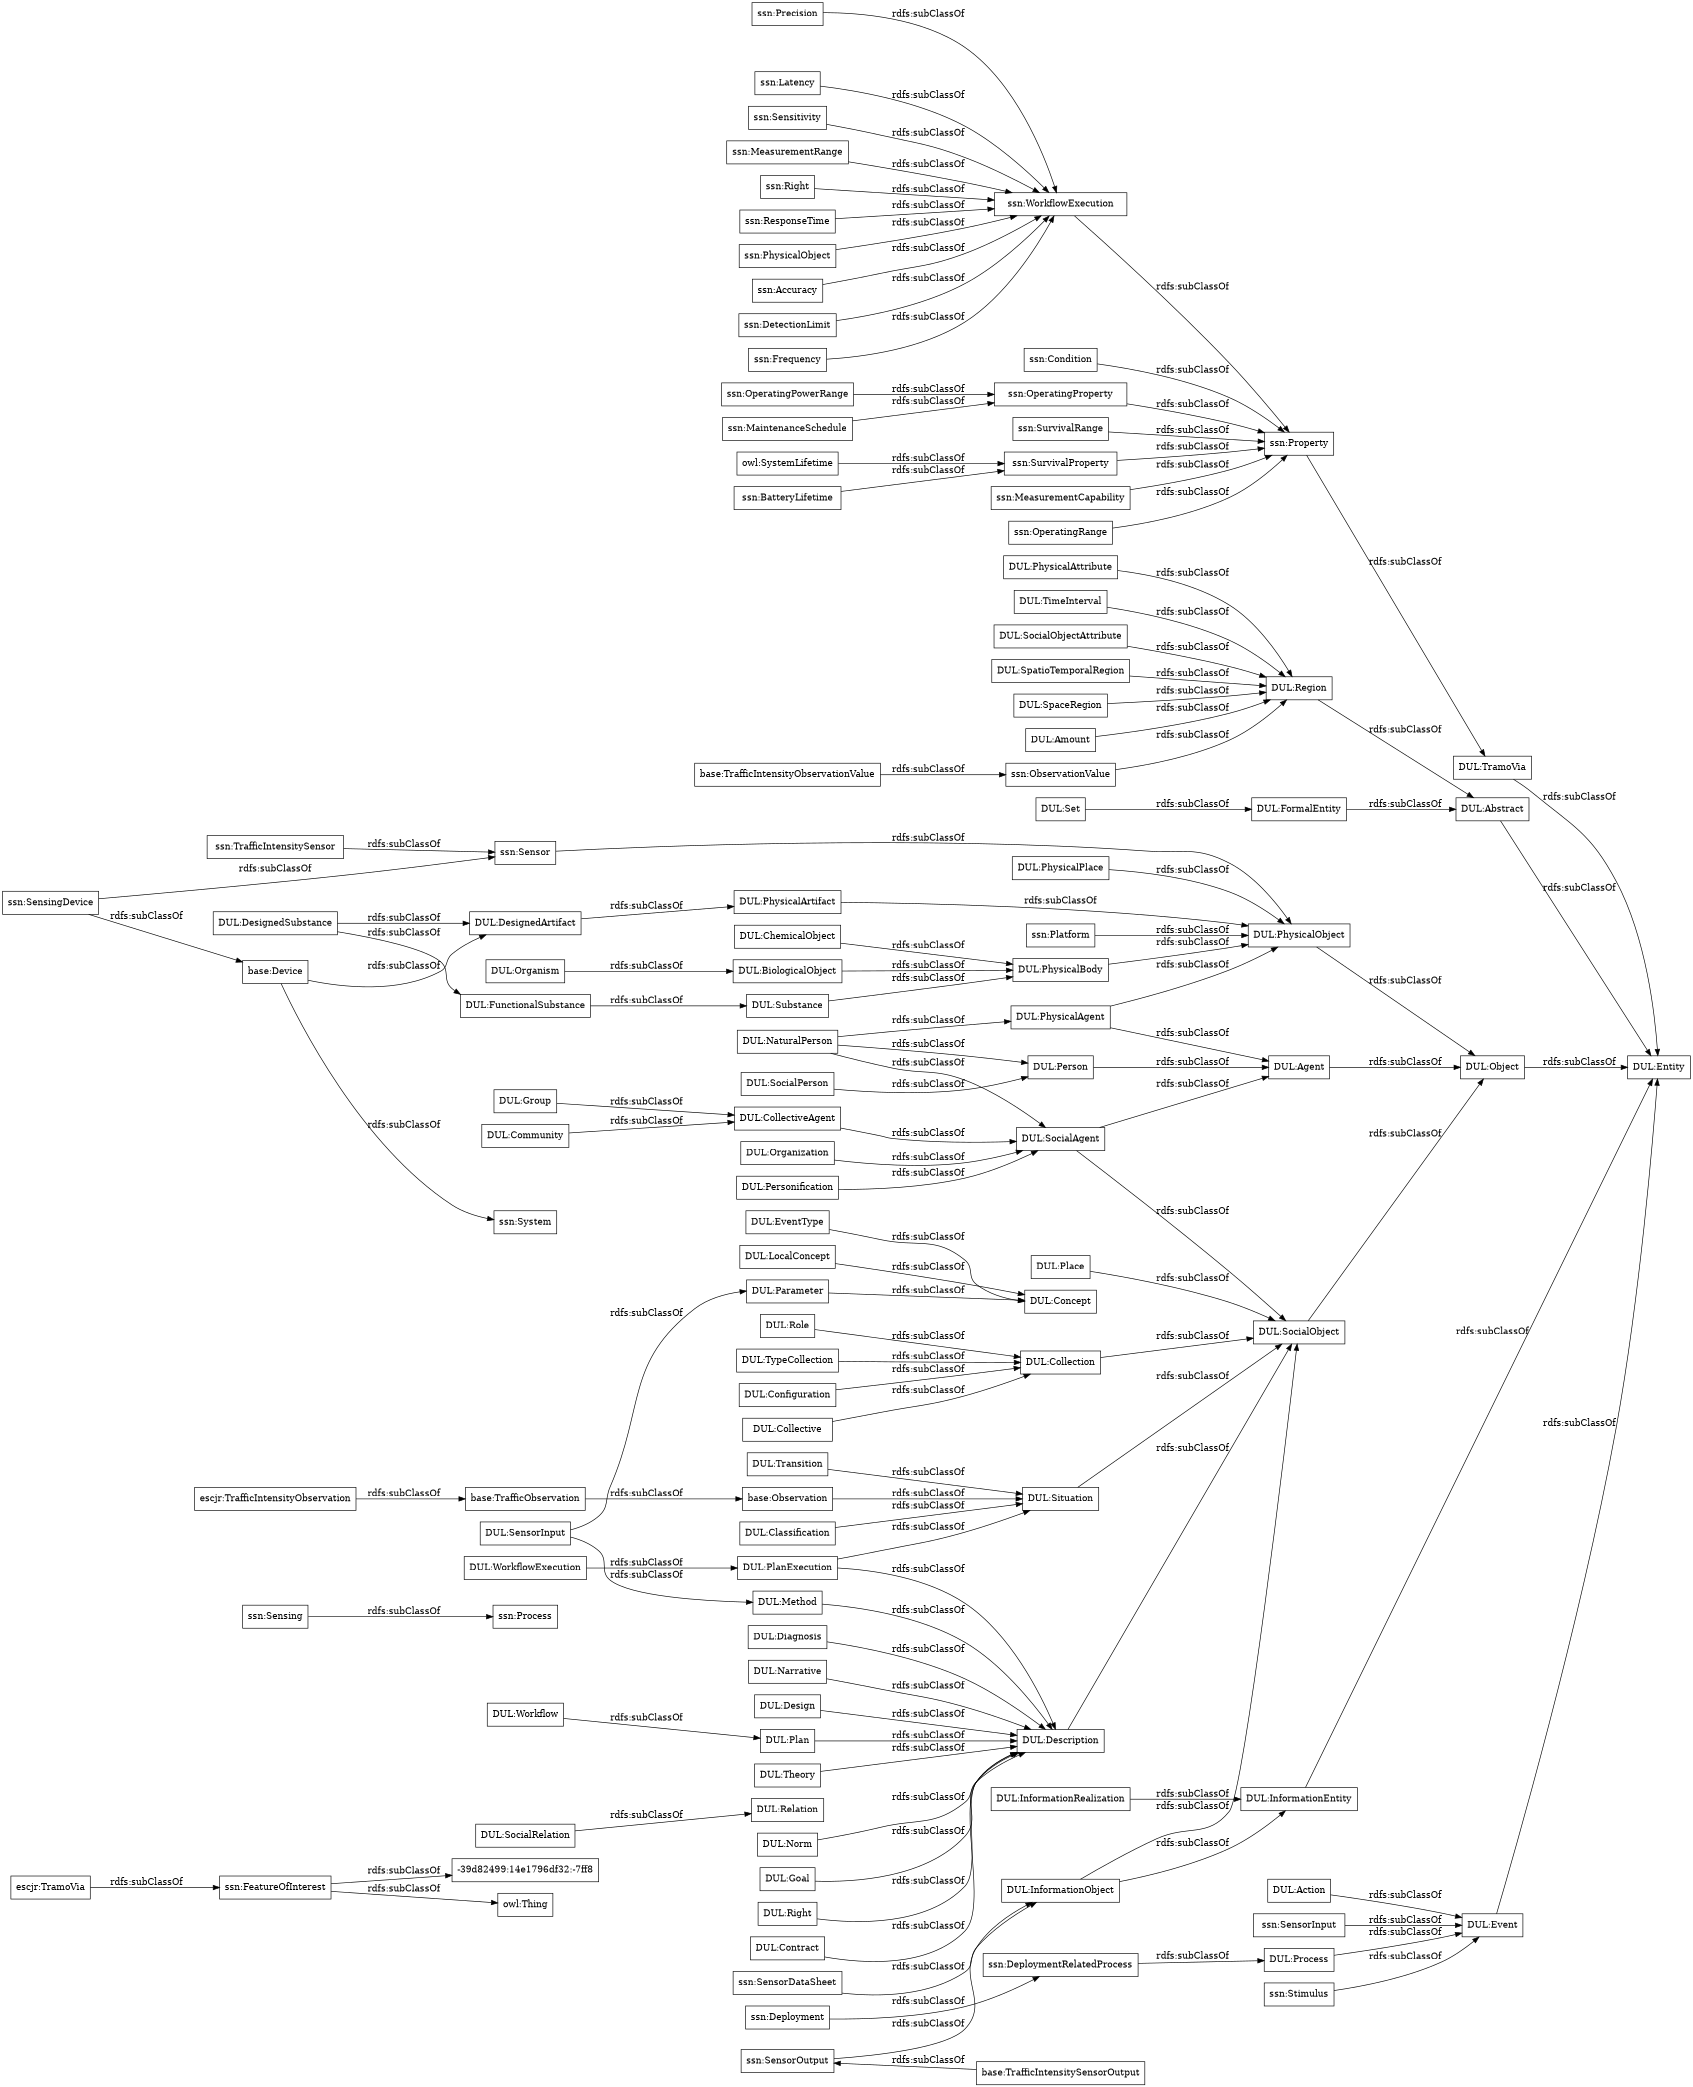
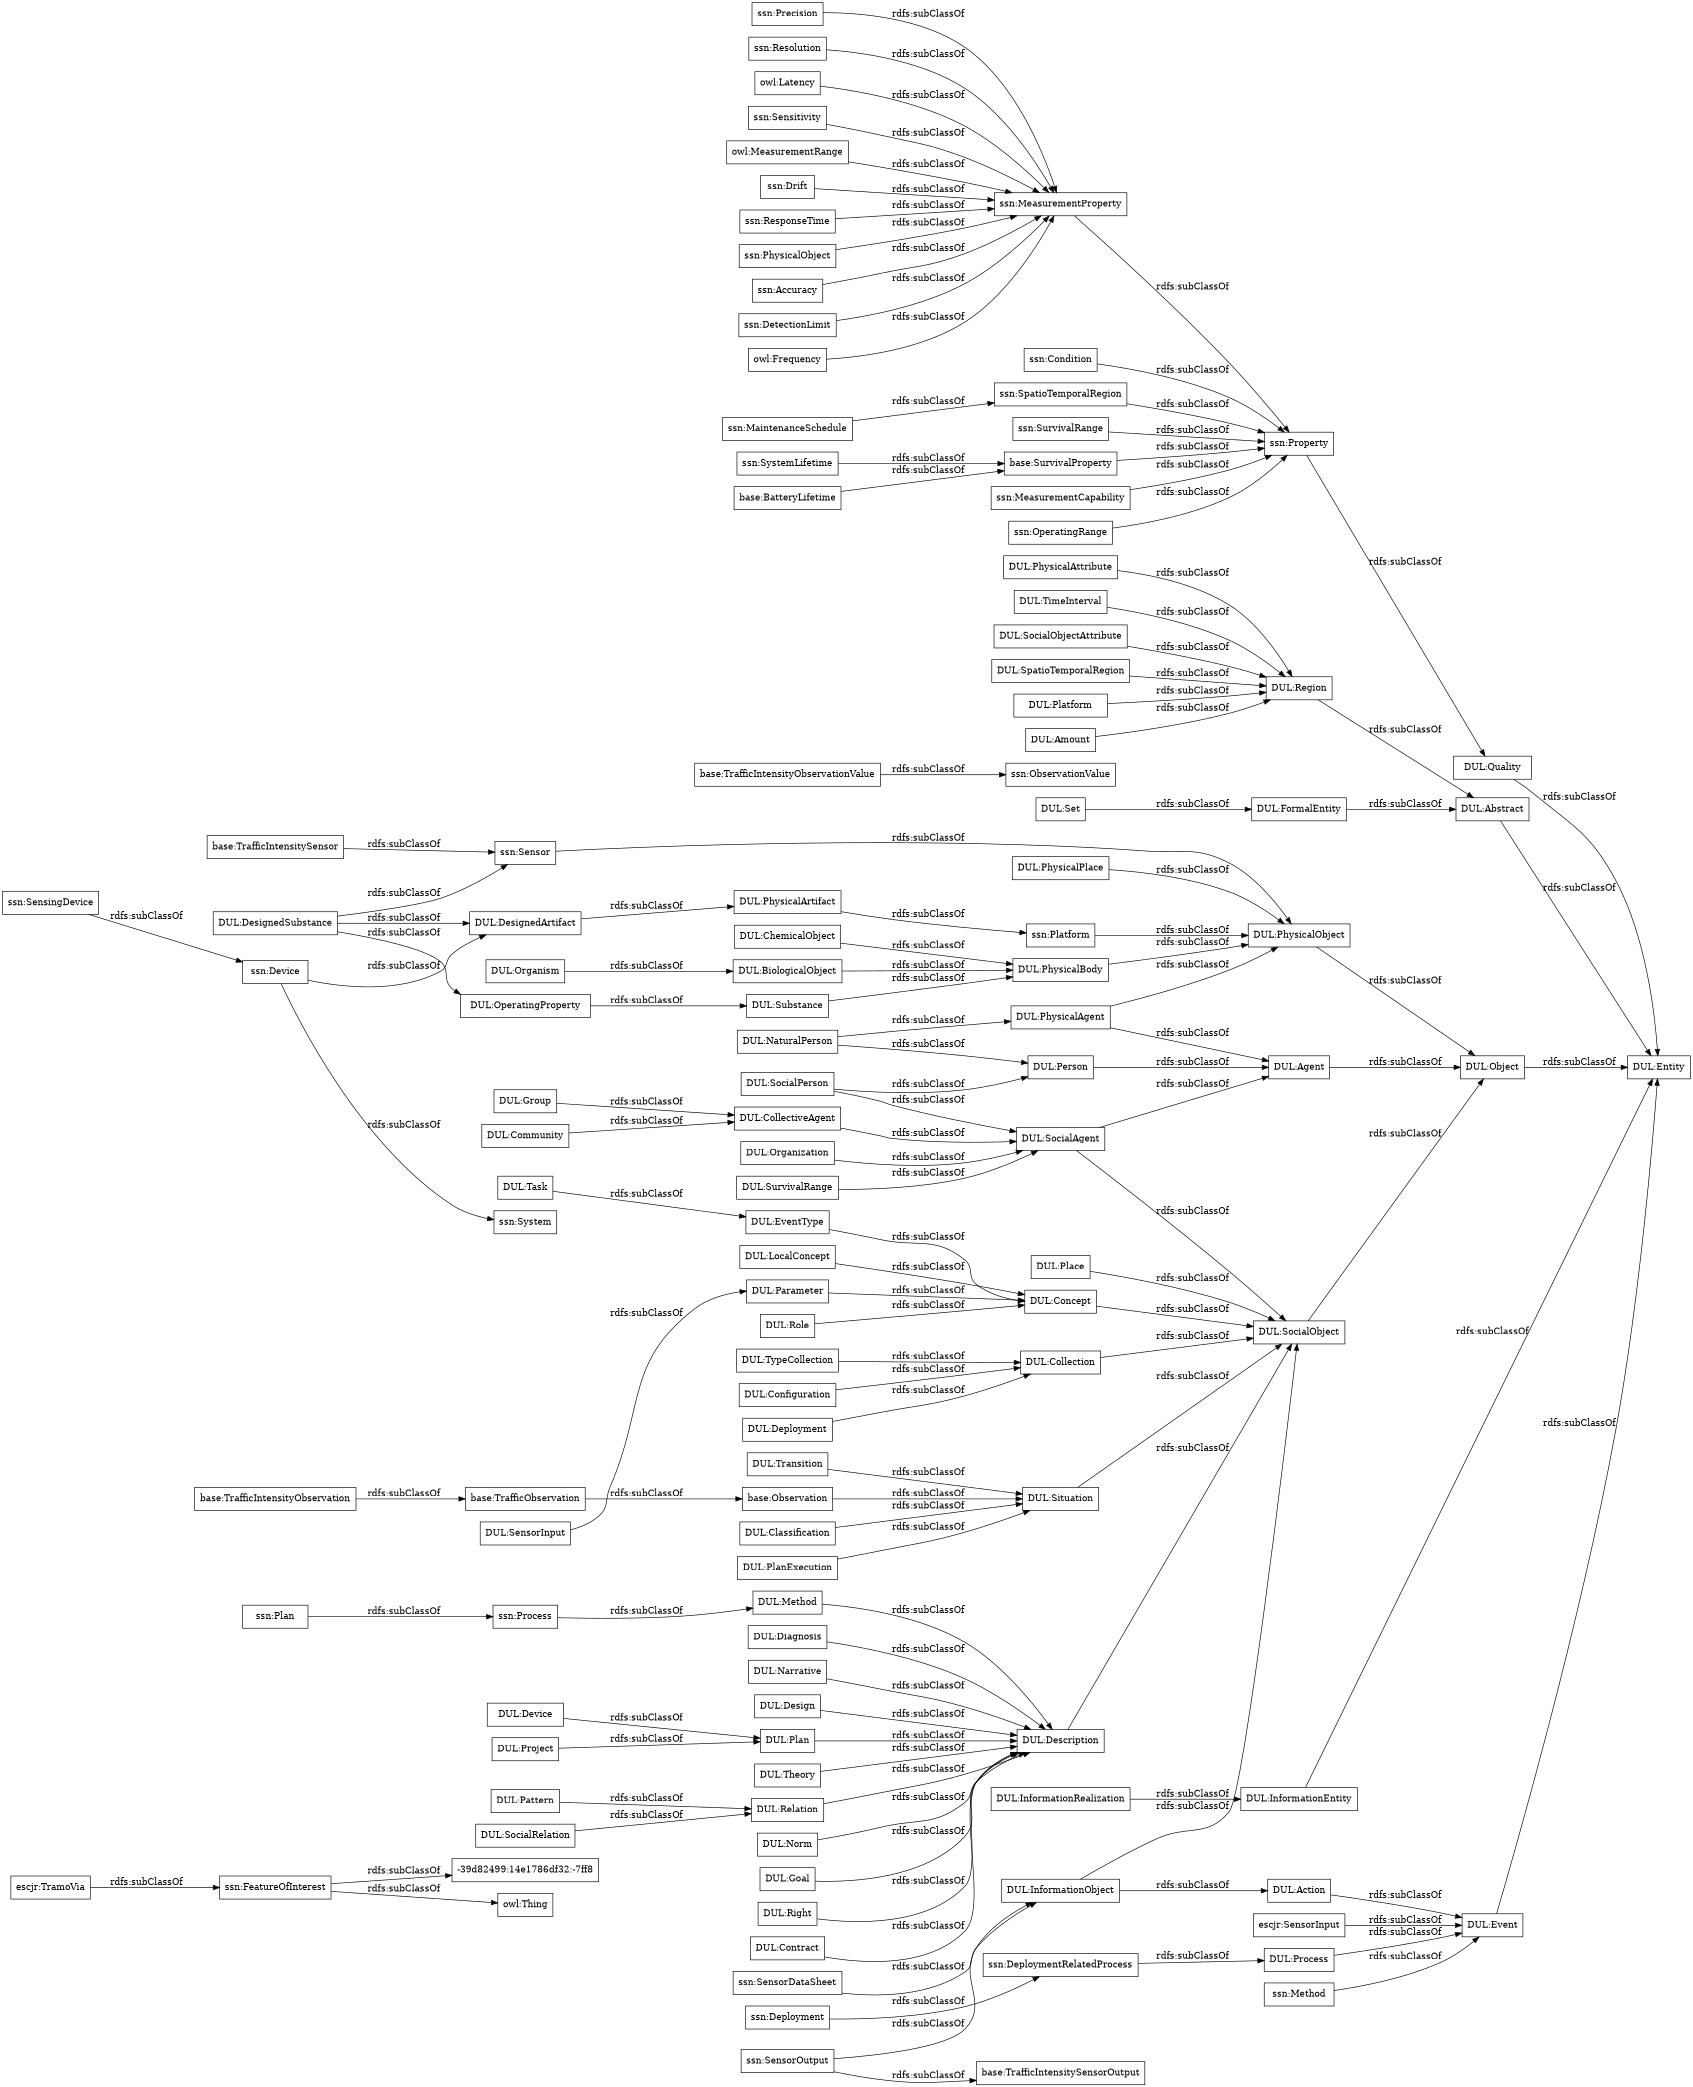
none -> (788, 49)
(788, 83) -> (788, 83)
(788, 152) -> (788, 152)
(788, 187) -> (788, 187)
(1061, 204) -> (1061, 204)
(788, 360) -> (788, 360)
(788, 394) -> none
(1061, 394) -> (1061, 394)
(788, 464) -> (788, 464)
(1061, 464) -> (1061, 464)
(788, 498) -> (788, 498)
(1061, 706) -> (1061, 706)
(1204, 750) -> none
(1492, 768) -> (1492, 768)
(275, 847) -> (275, 847)
(294, 881) -> (423, 903)
(1042, 908) -> (930, 924)
(275, 972) -> (275, 972)
(525, 1006) -> (525, 1006)
(941, 1074) -> (922, 1113)
none -> (525, 1188)
(788, 1188) -> (788, 1188)
none -> (1172, 1316)
(915, 1343) -> (916, 1315)
(788, 1430) -> (788, 1430)
(275, 1499) -> (275, 1499)
(525, 1568) -> none
(645, 1593) -> (652, 1618)
(972, 1608) -> (925, 1784)
(275, 1617) -> (275, 1617)
(525, 1715) -> (525, 1715)
none -> (525, 1749)
none -> (525, 1801)
(1205, 1859) -> (1190, 1891)
(525, 1870) -> (525, 1870)
(1299, 1925) -> (1299, 1925)
(1299, 1994) -> (1299, 1994)
(908, 2066) -> (902, 2082)
